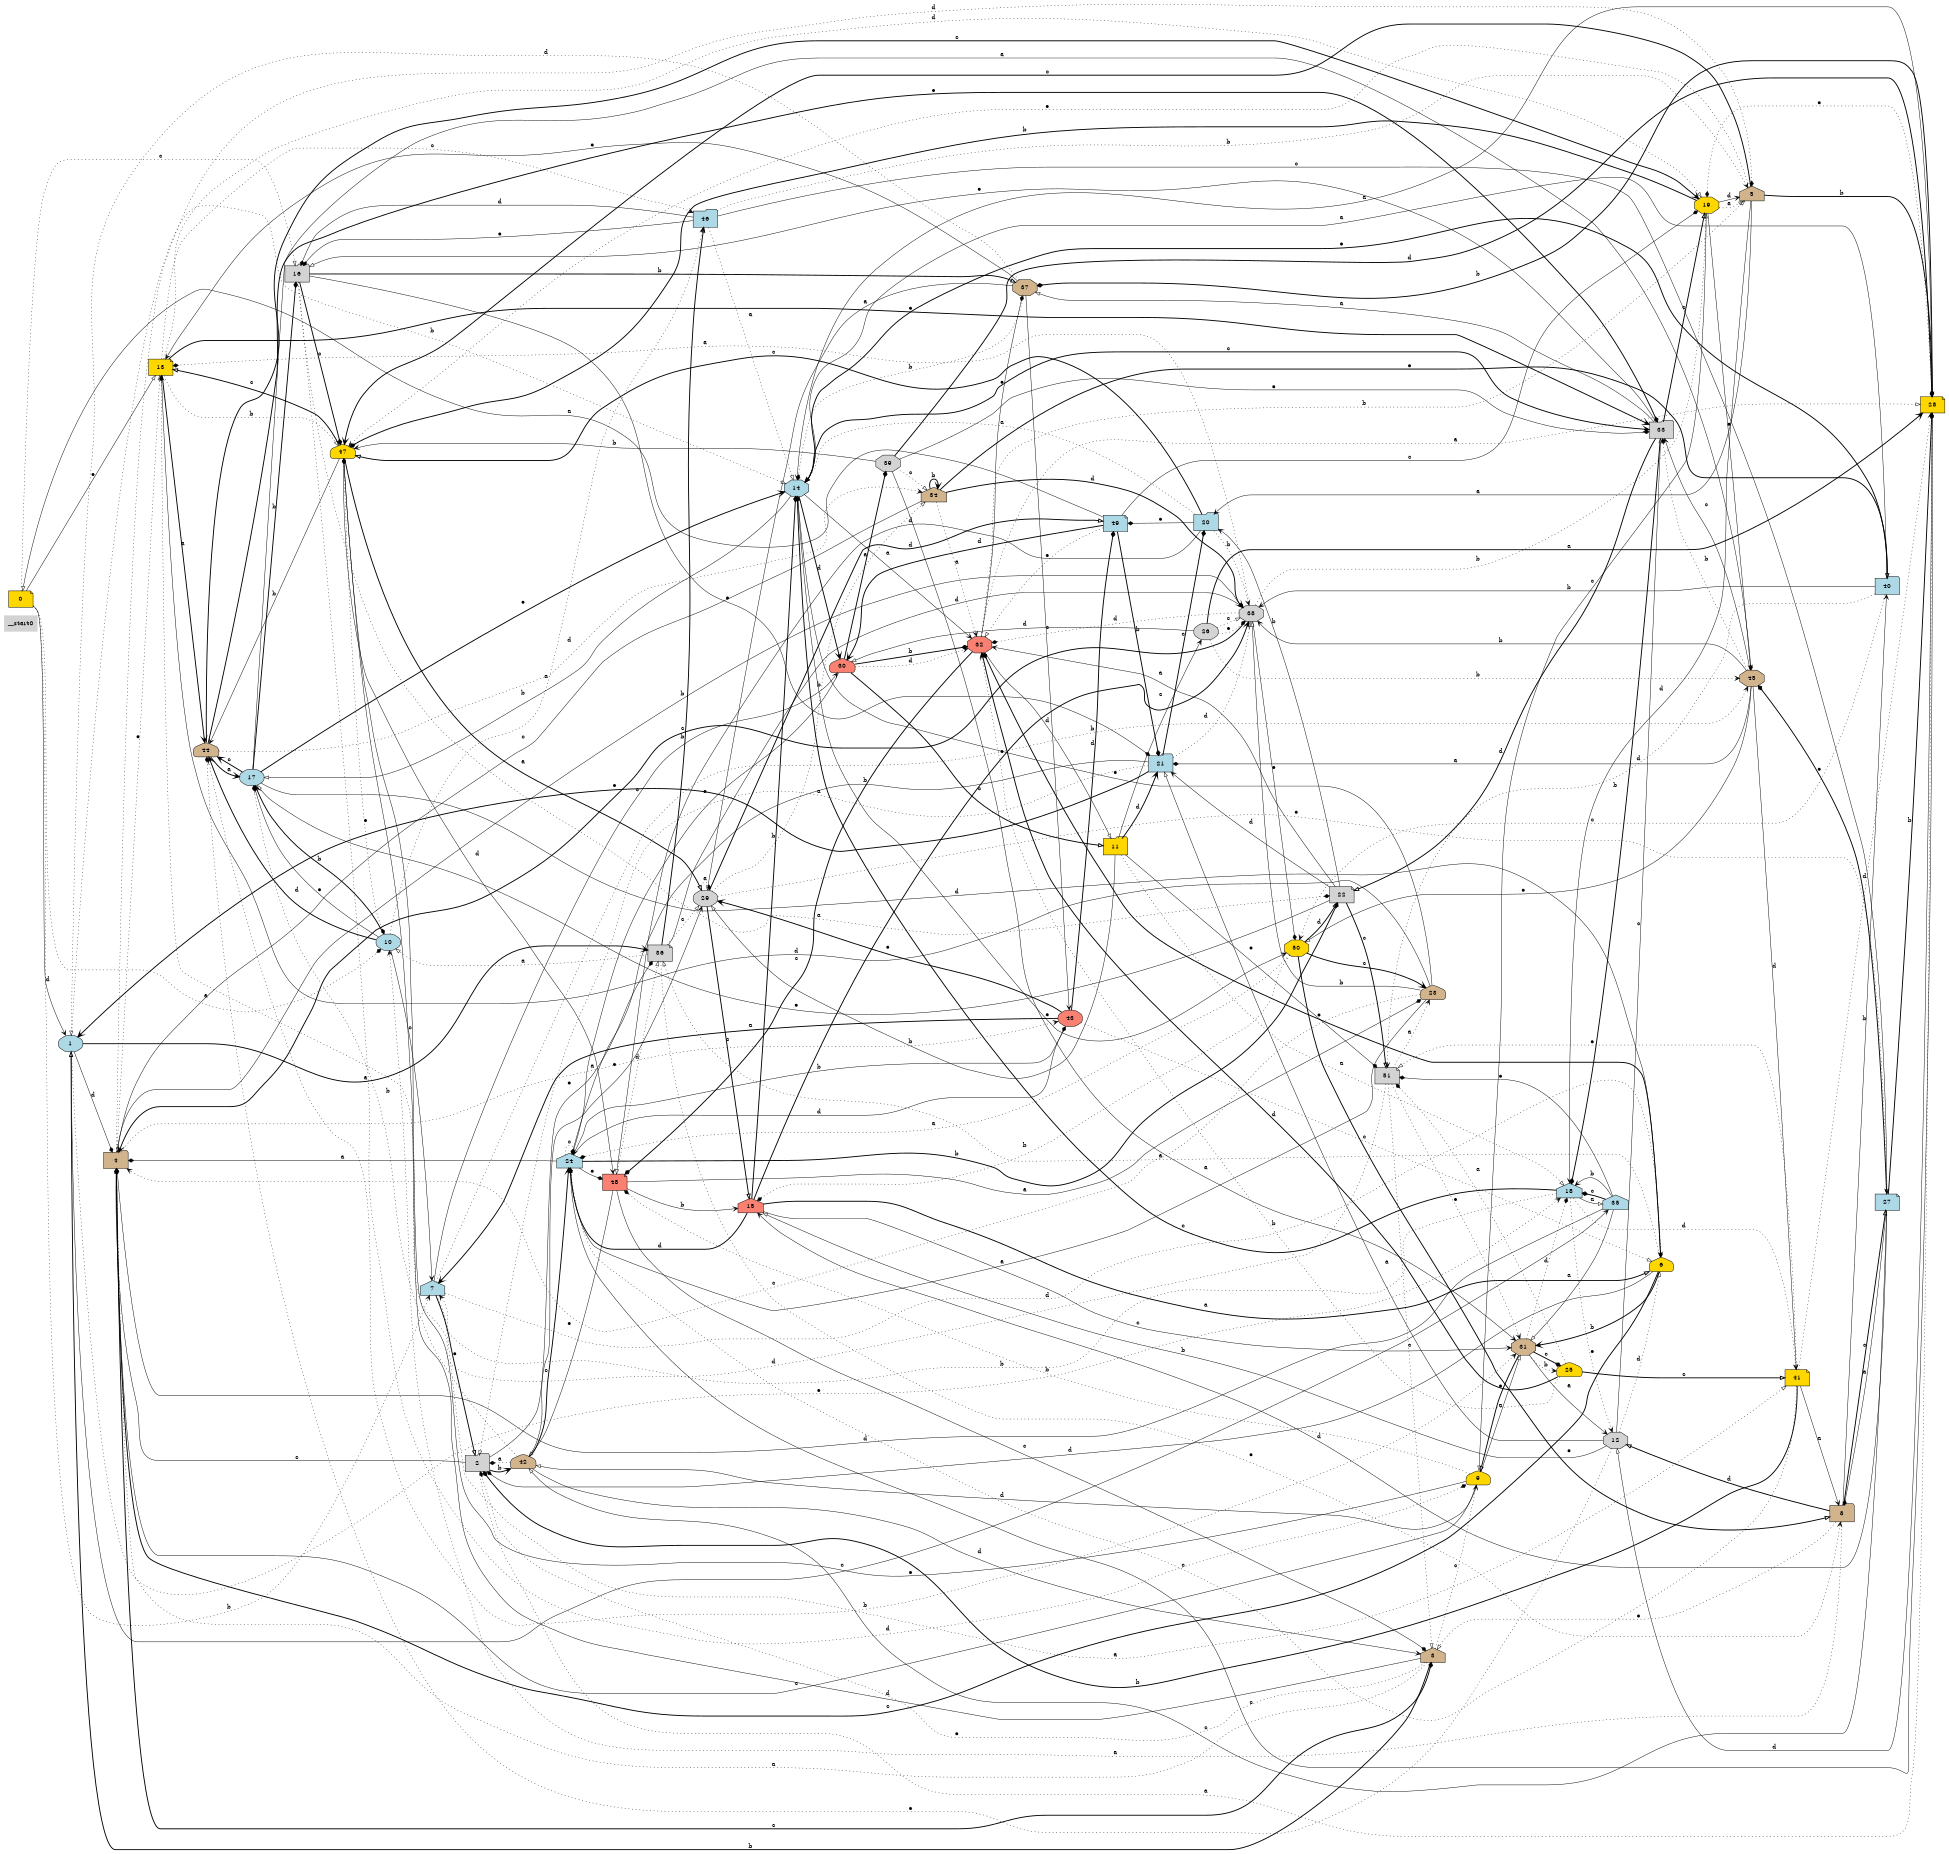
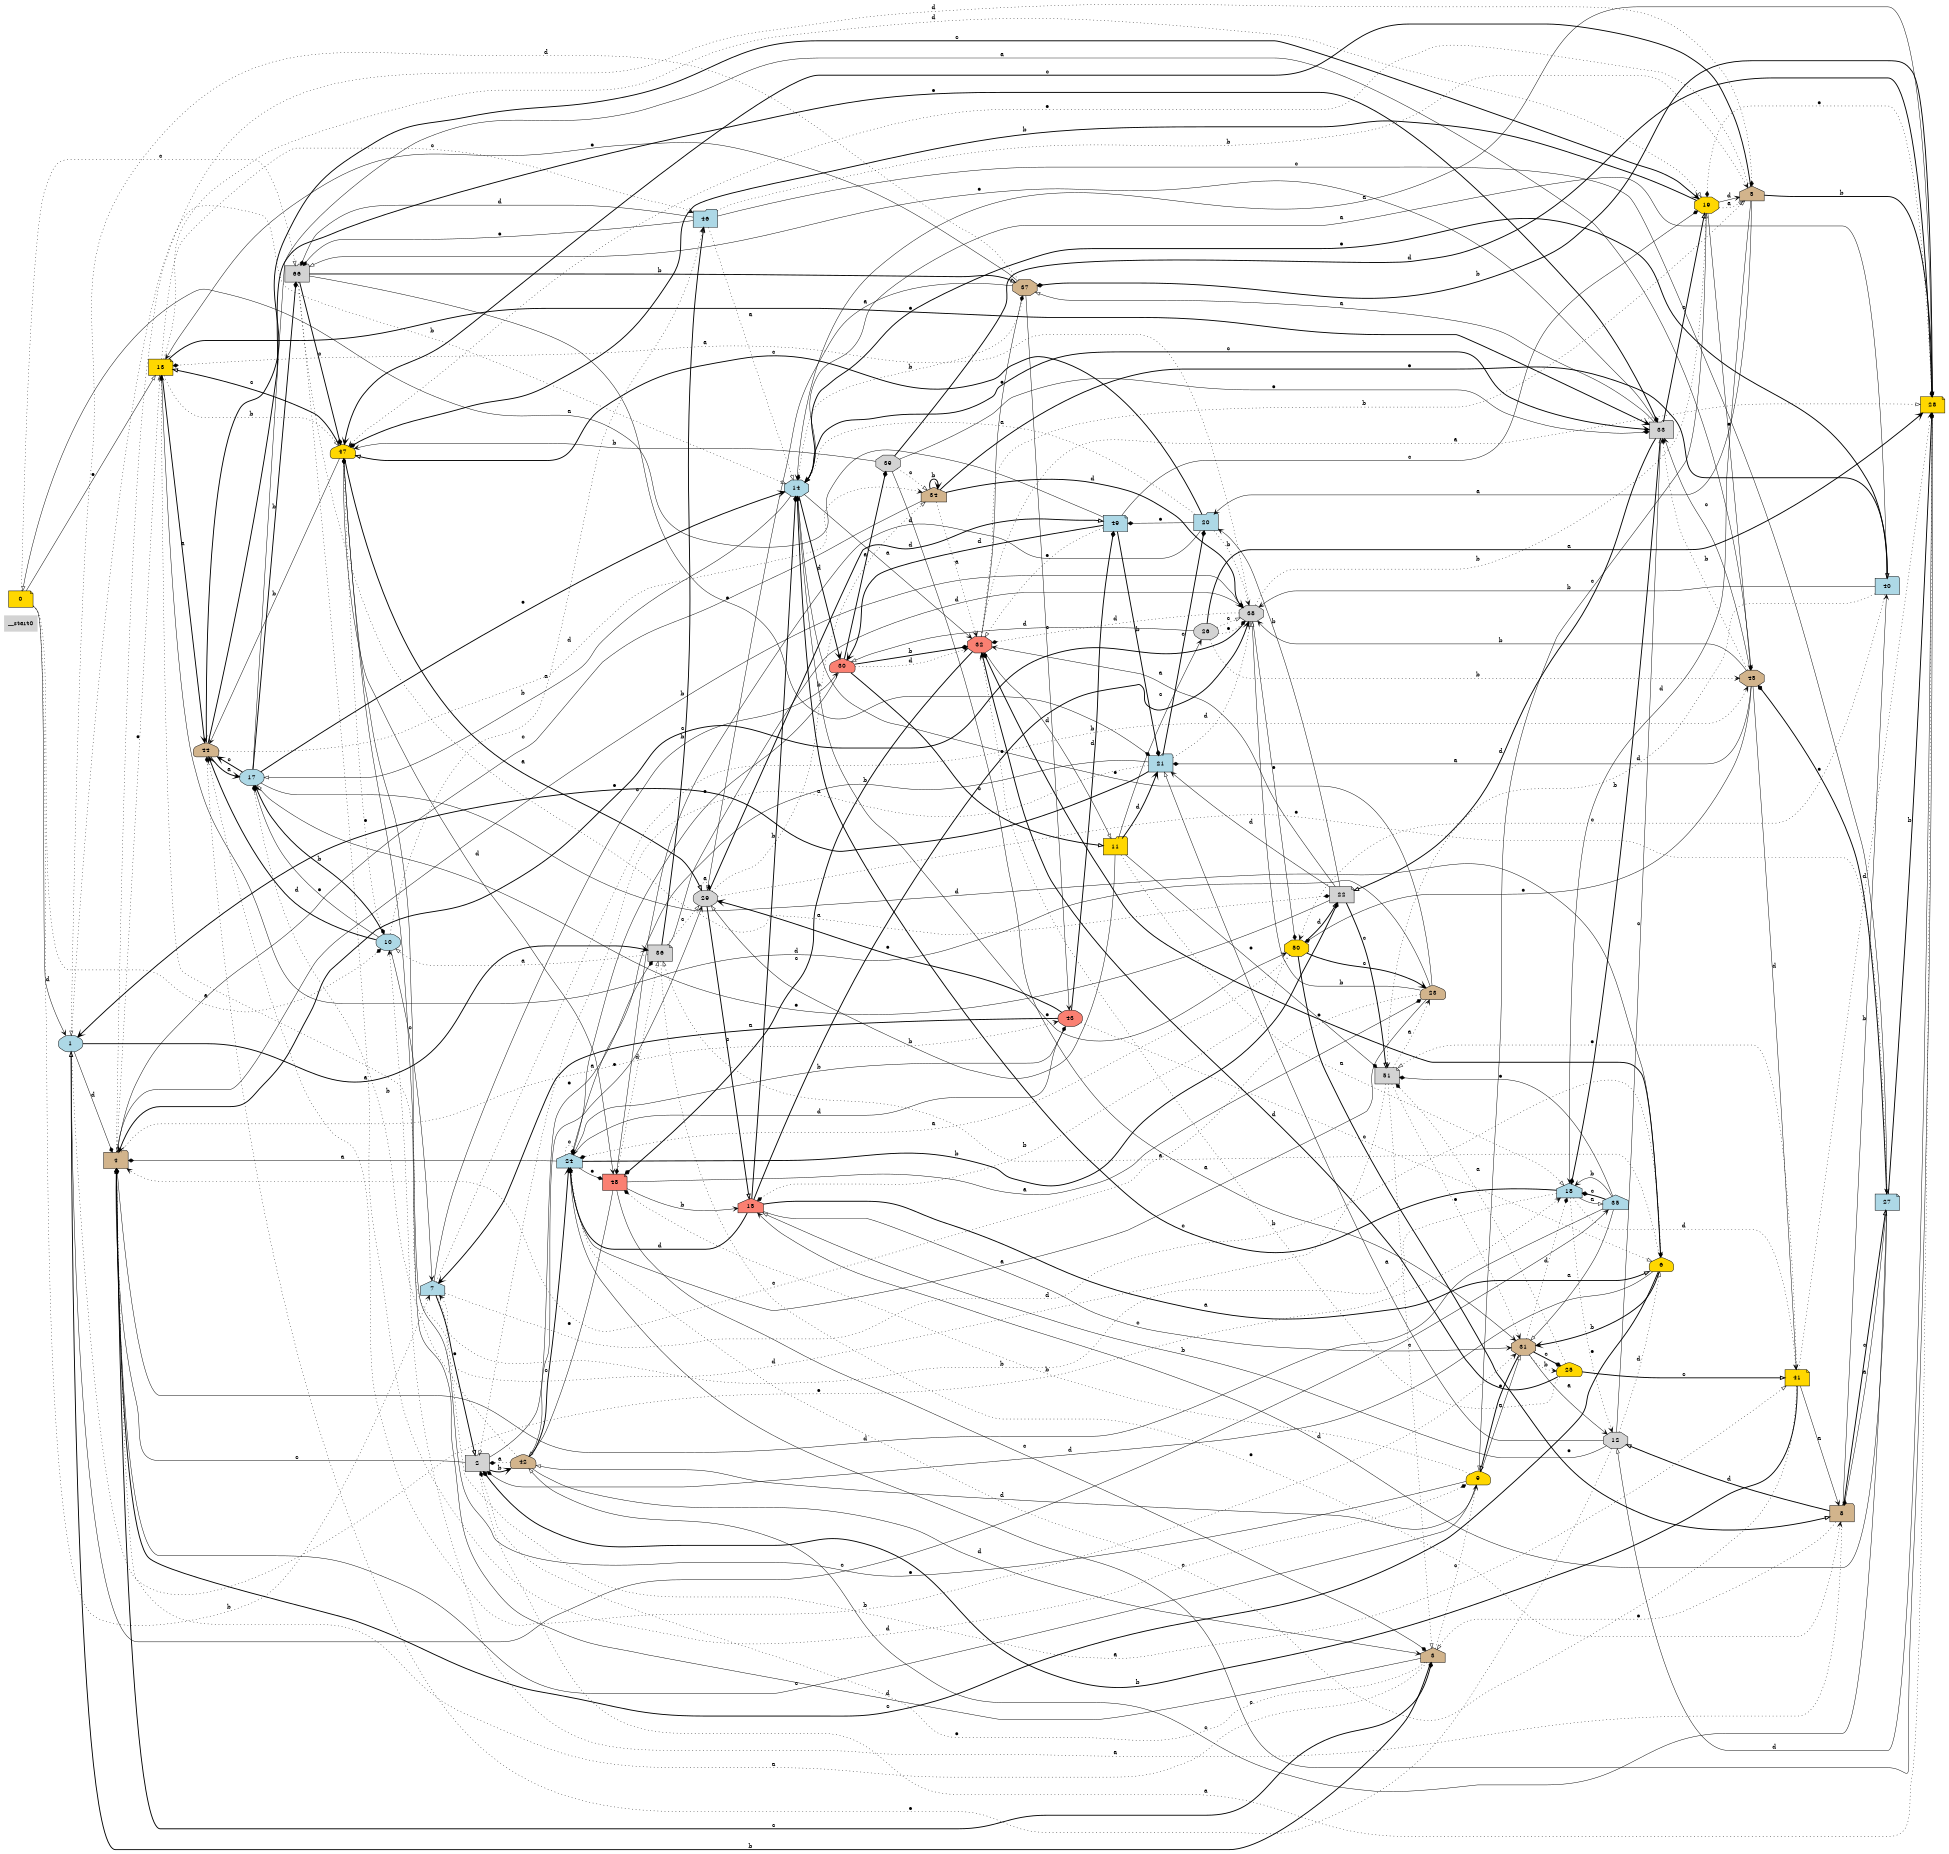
(297, 274) -> (297, 274)
(763, 674) -> (763, 674)
(1583, 888) -> (1584, 888)
